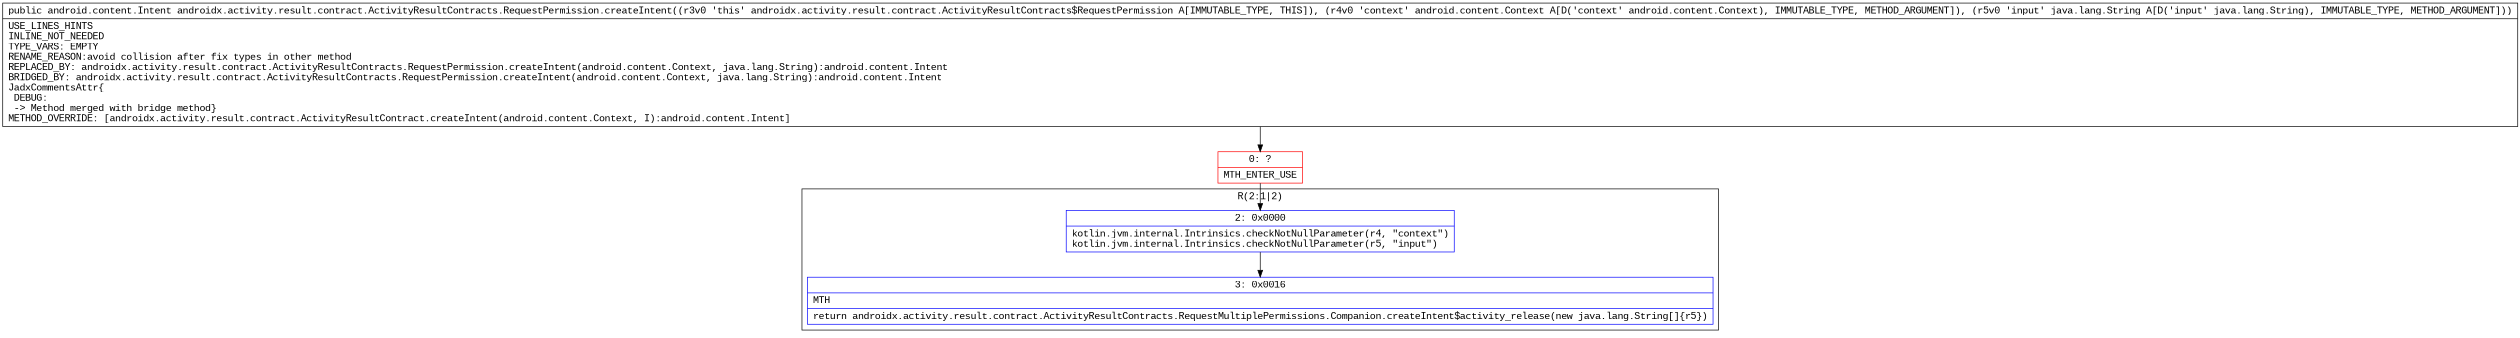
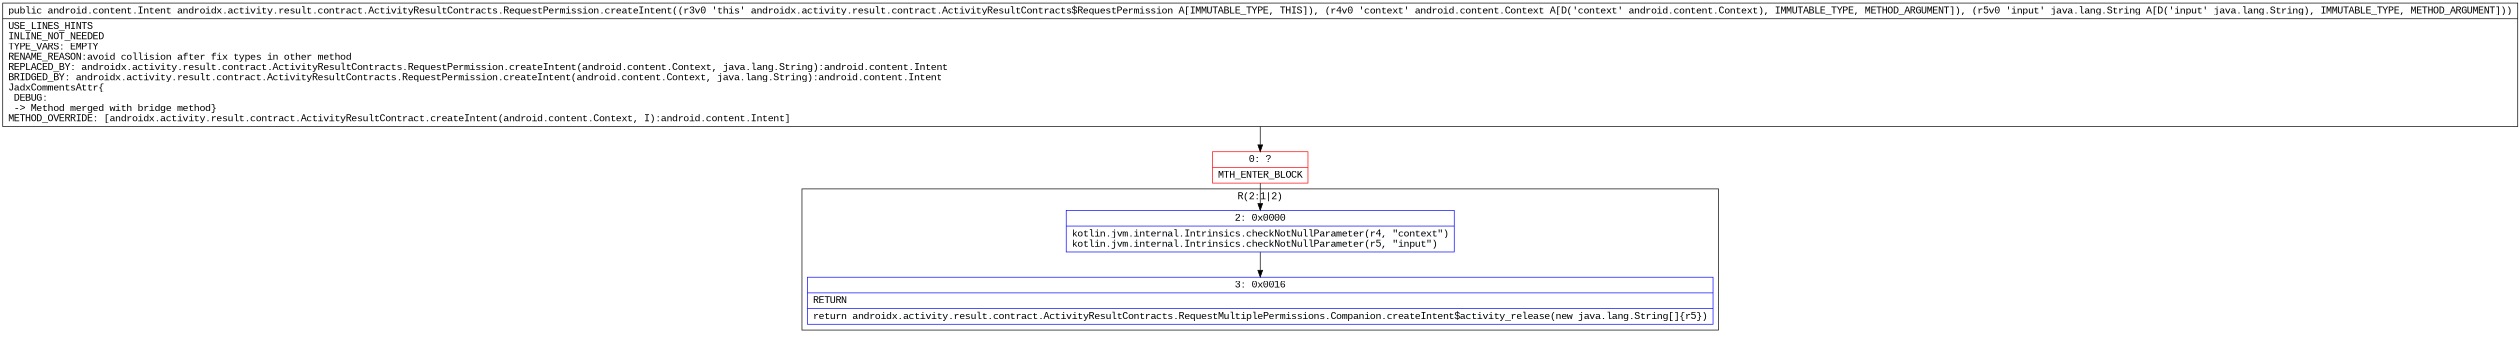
(1260, 175) -> (1260, 175)
(821, 300) -> (830, 300)
